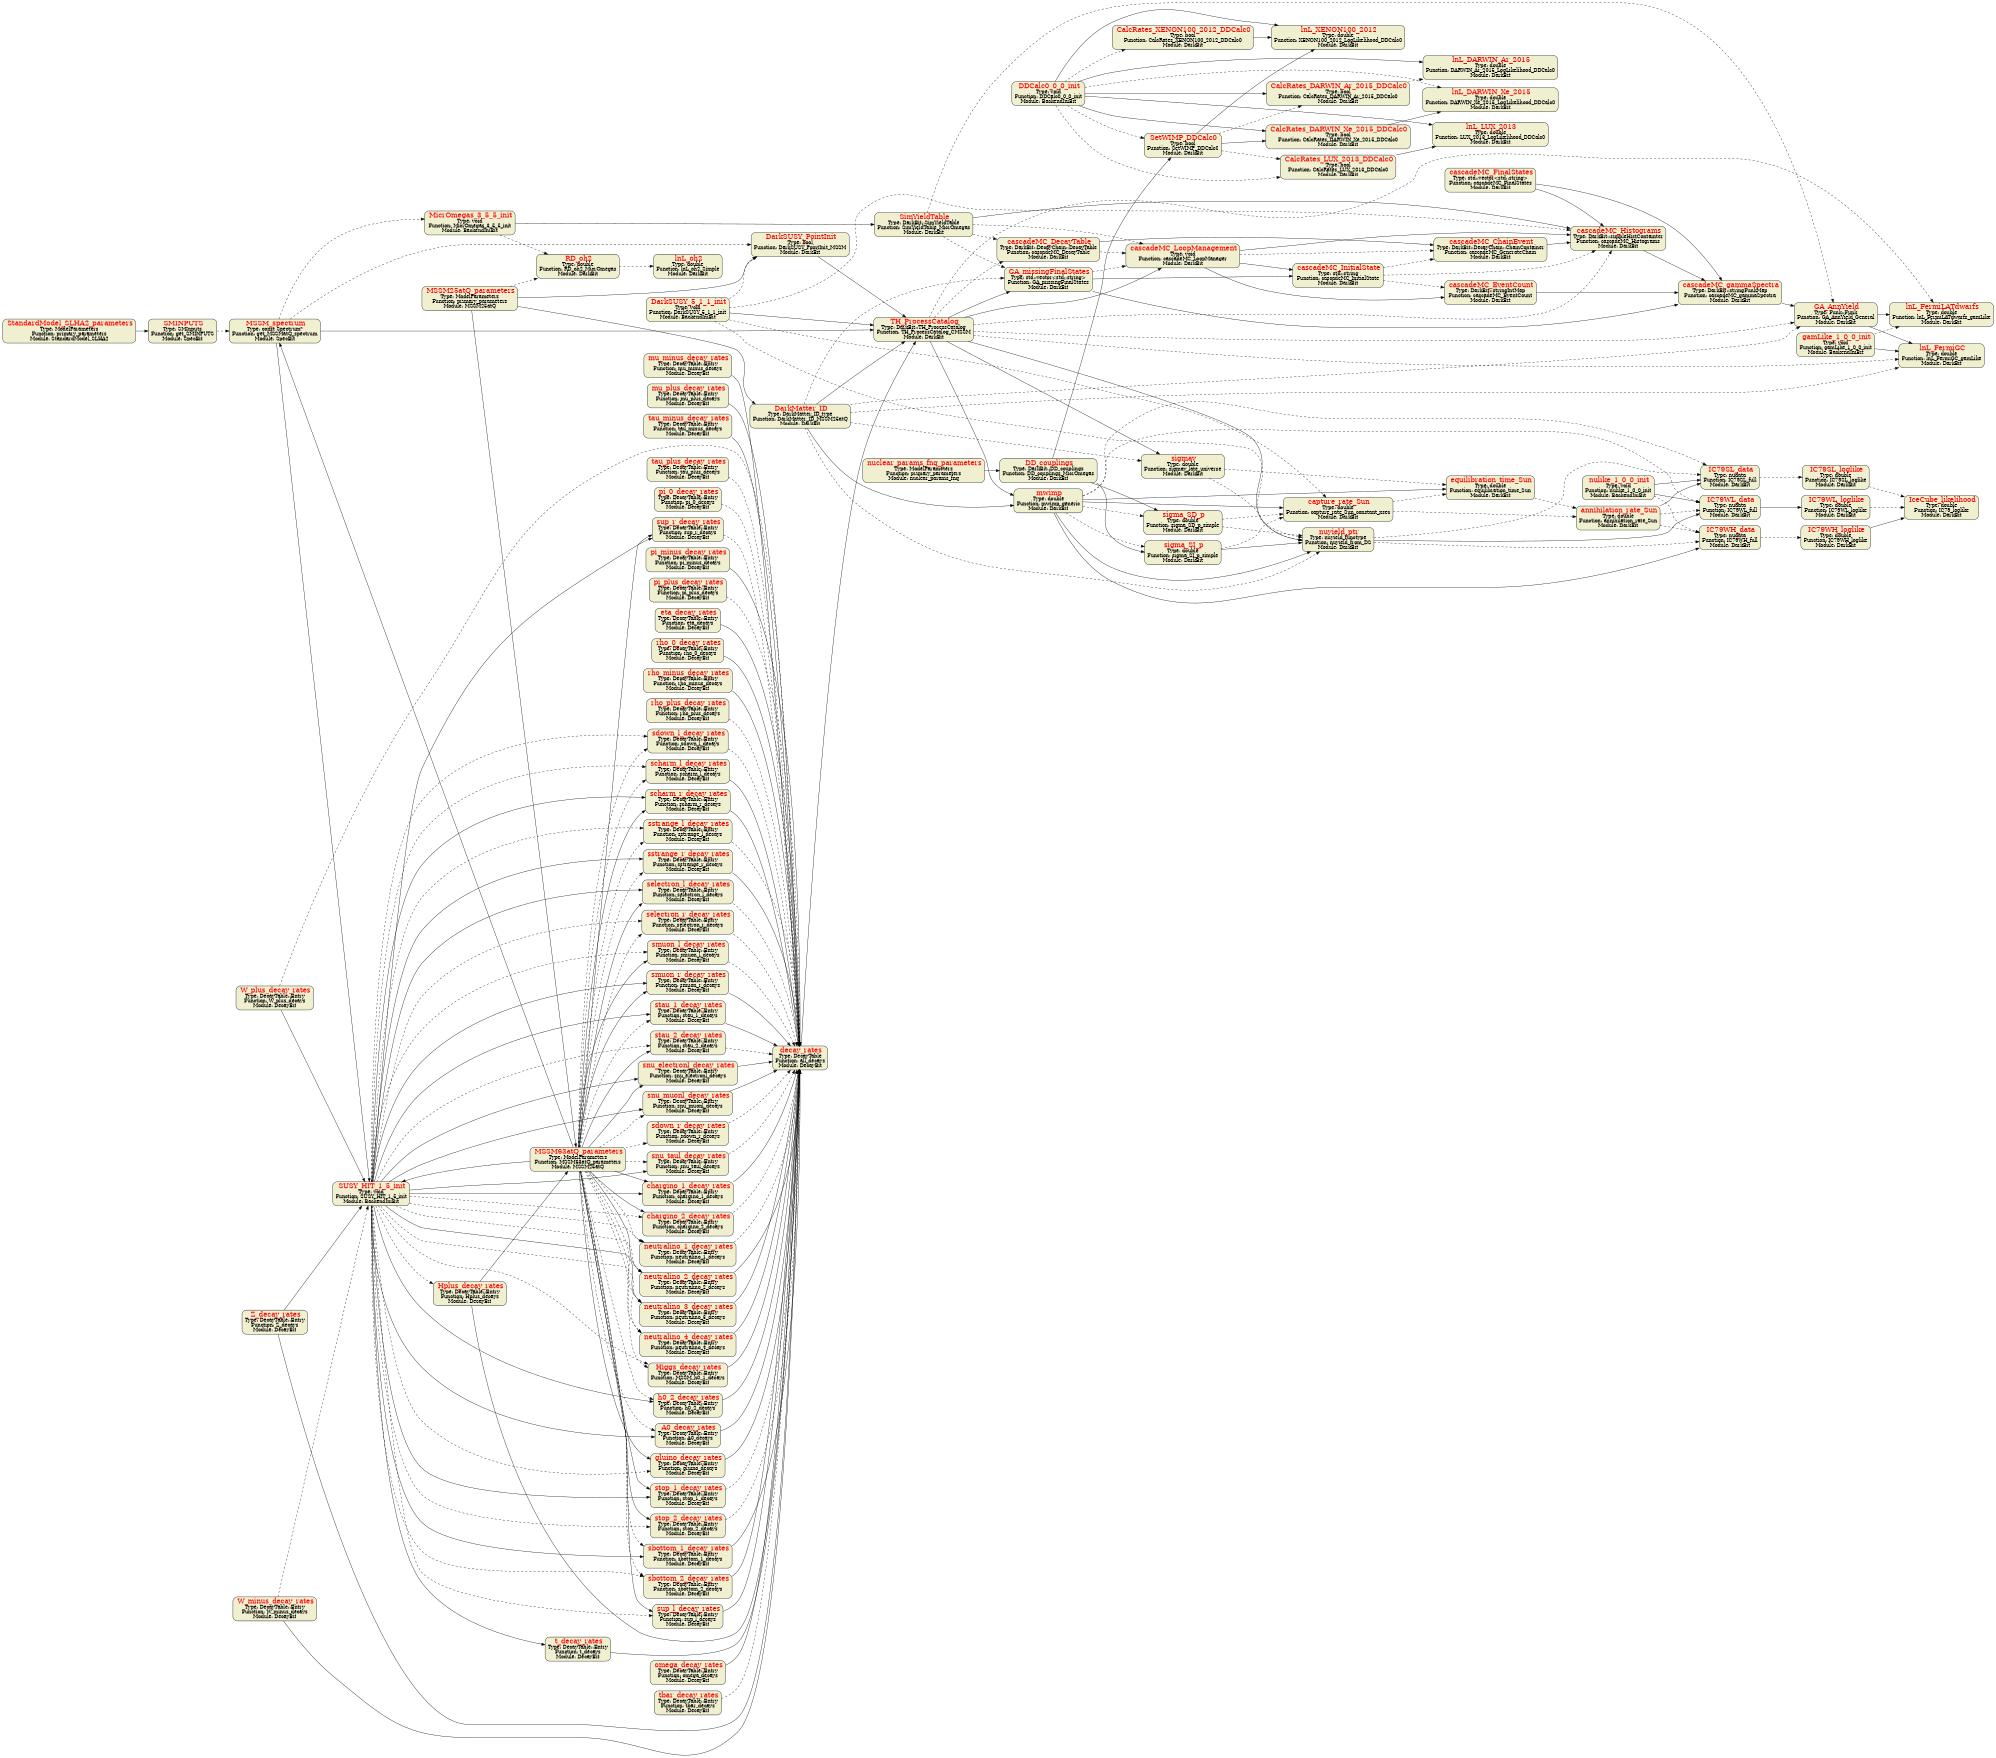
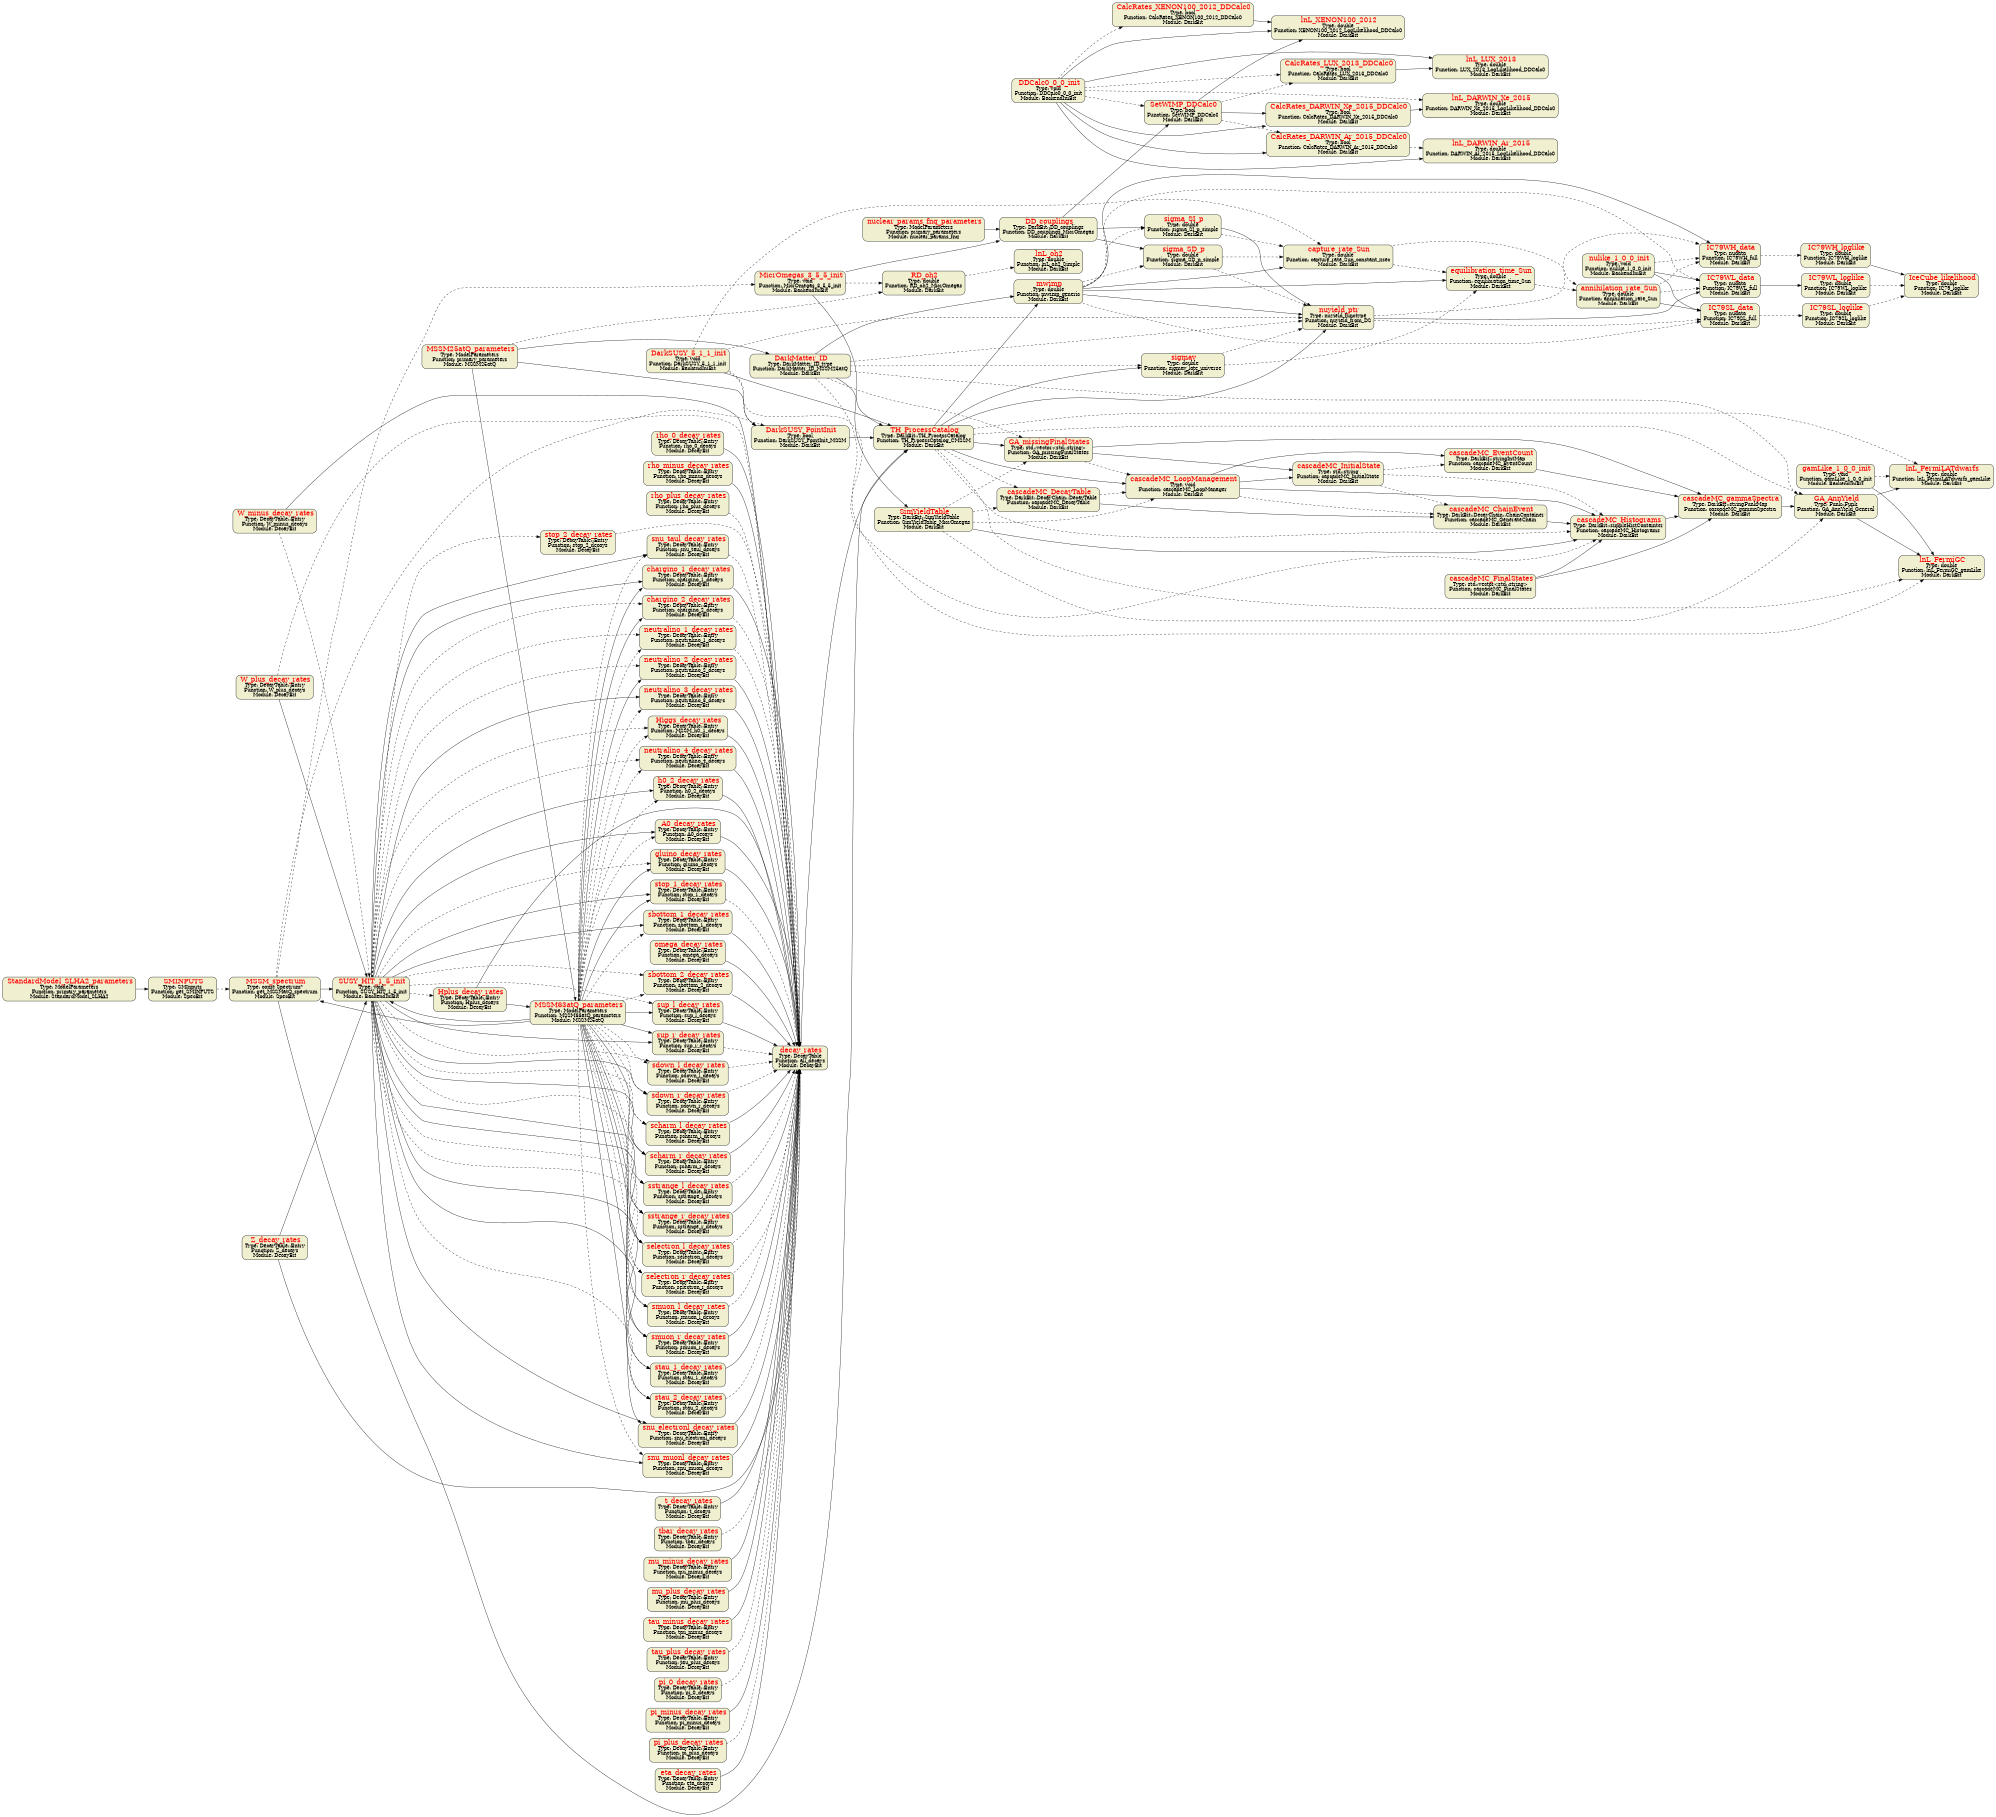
none -> (921, 257)
(611, 1347) -> none
(392, 1491) -> (503, 1063)
